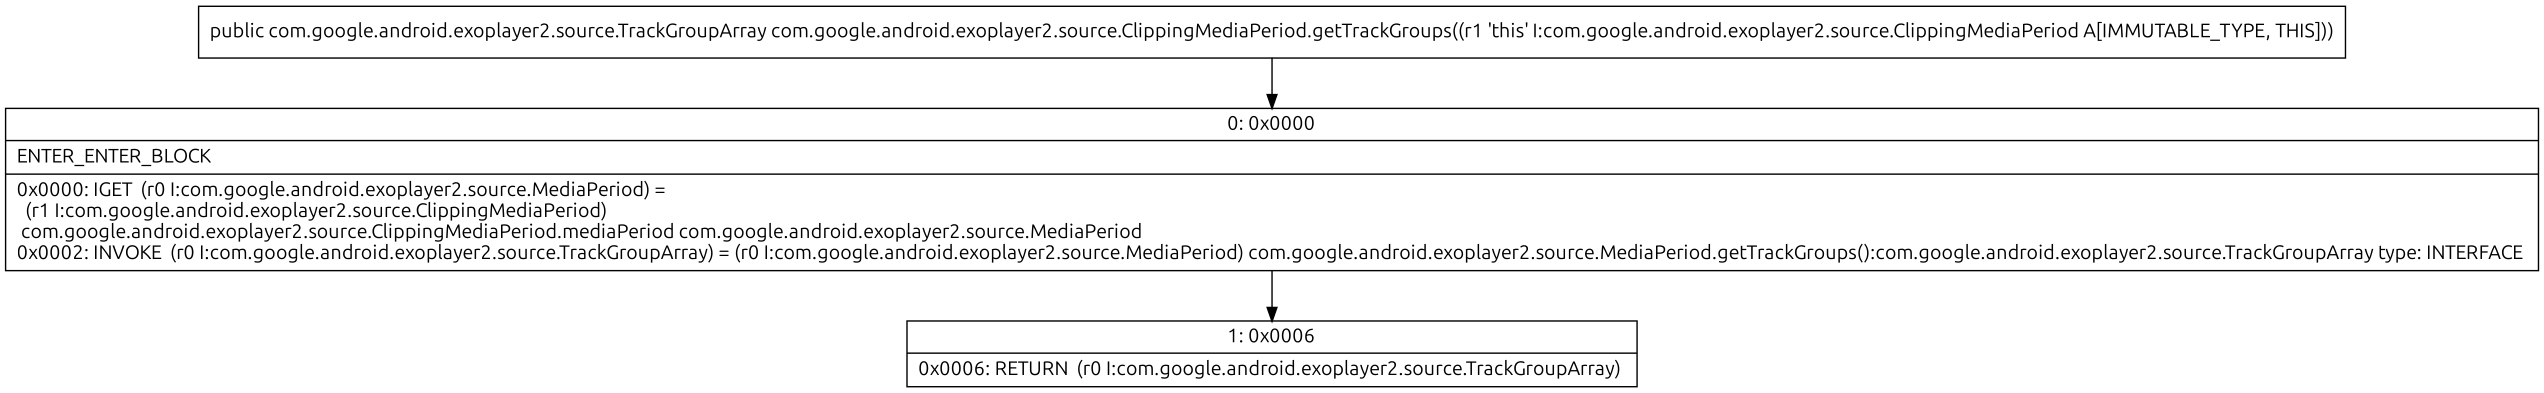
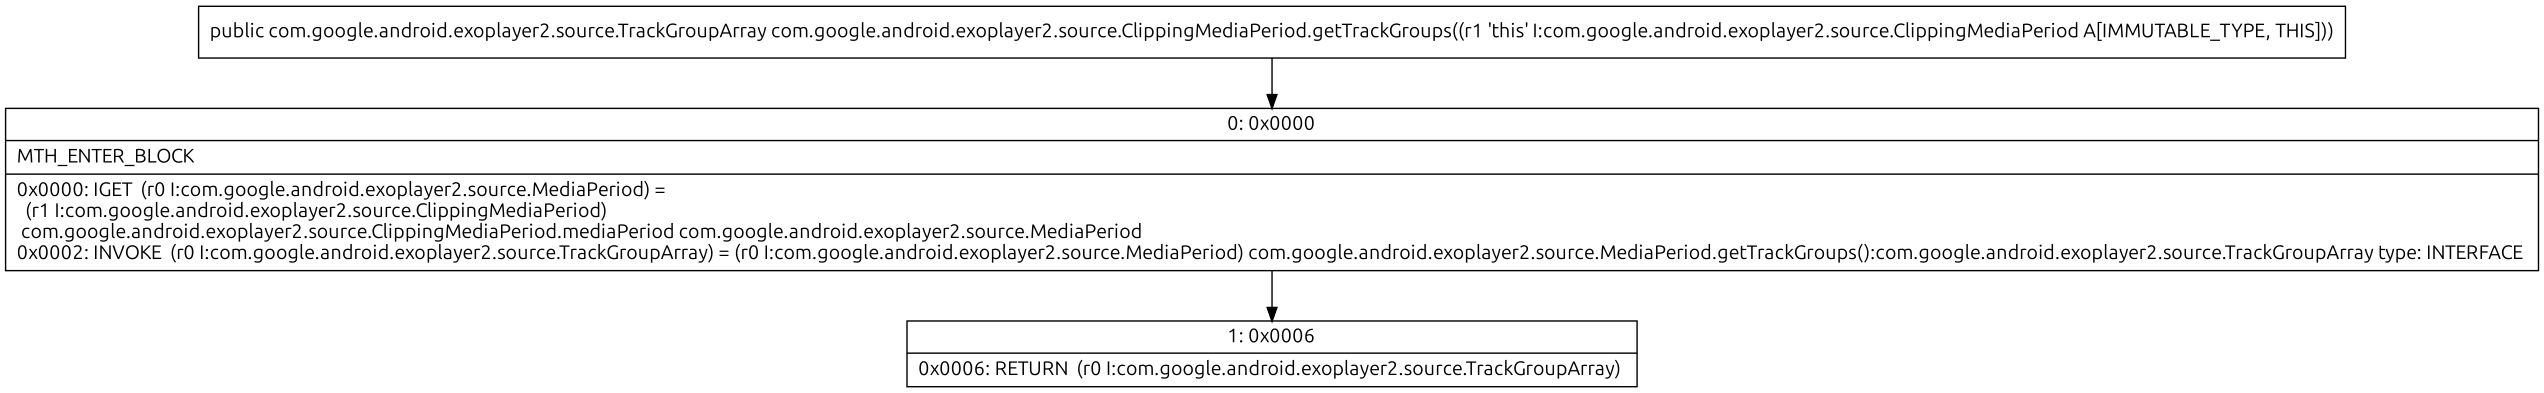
(114, 157) -> (106, 157)
